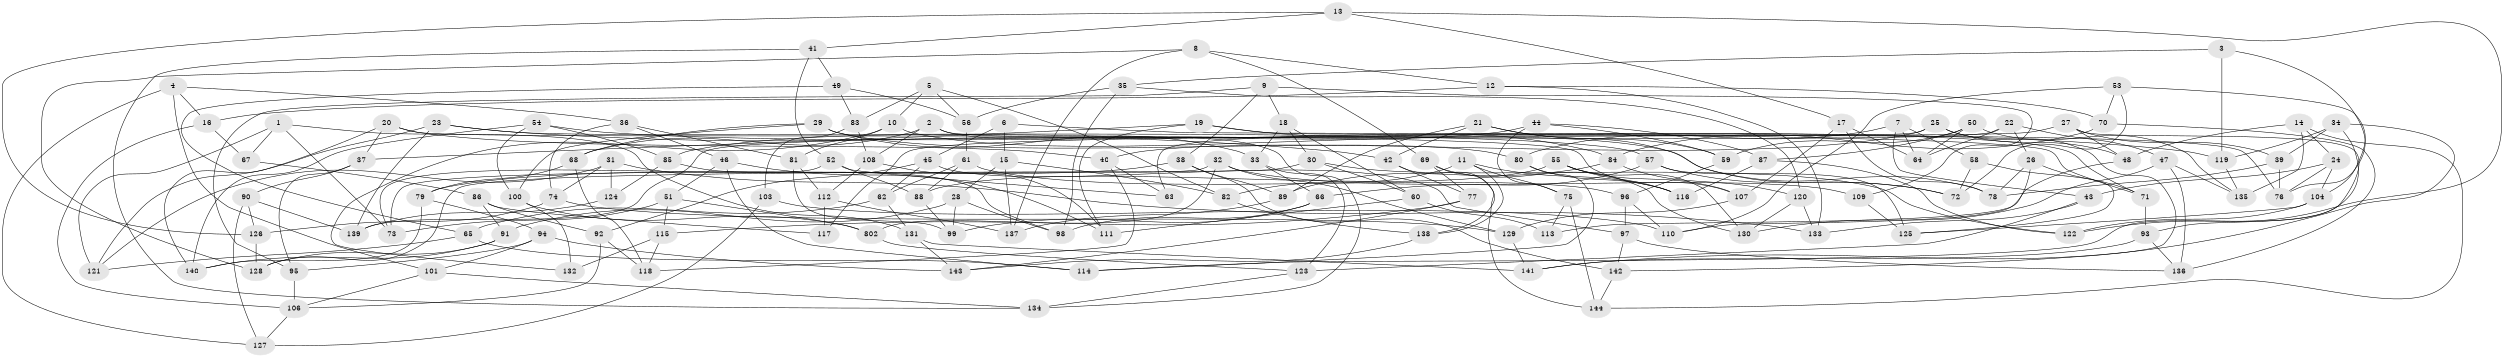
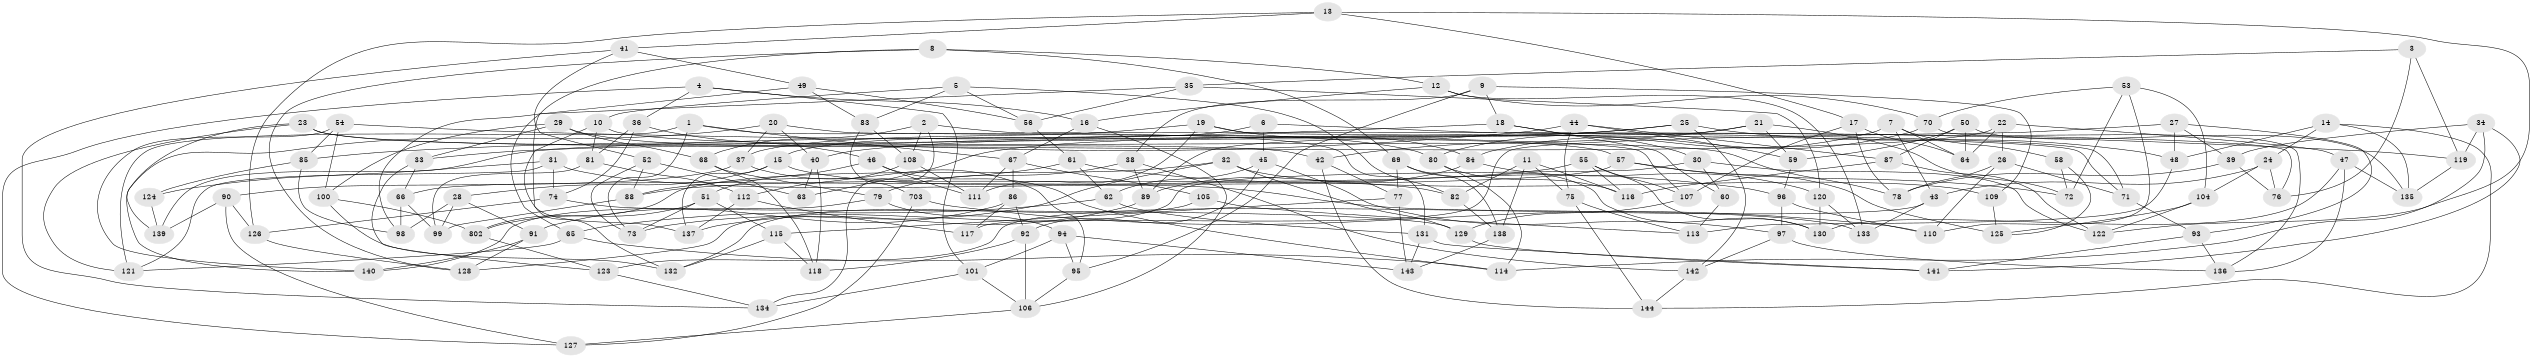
(766, 197) -> (916, 197)
none -> (1204, 197)
(1262, 216) -> (994, 179)
